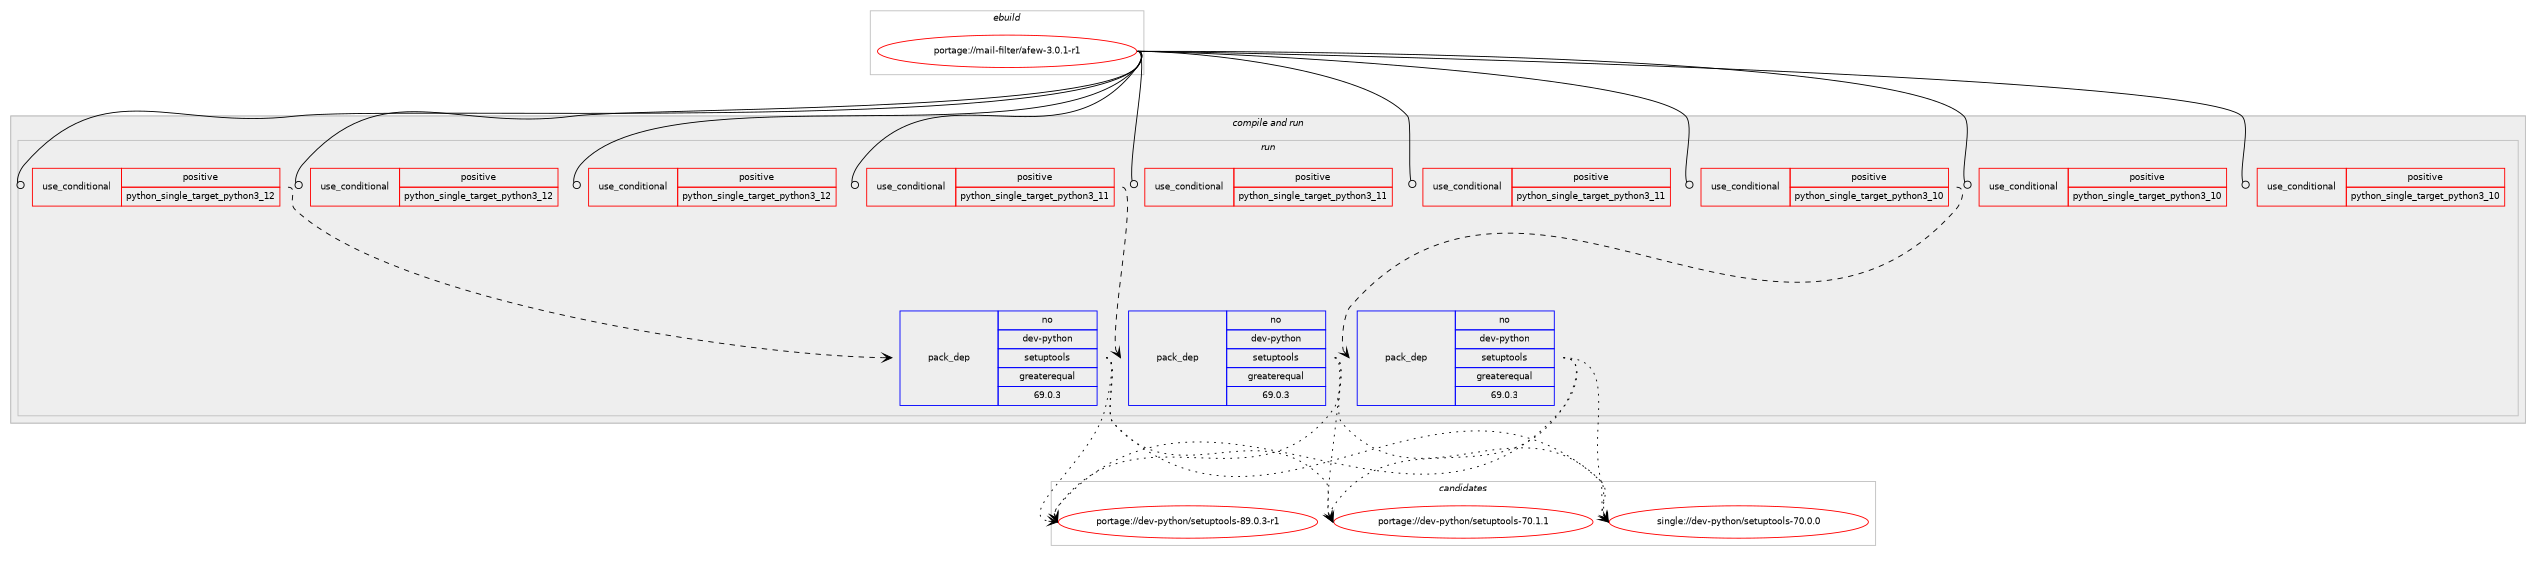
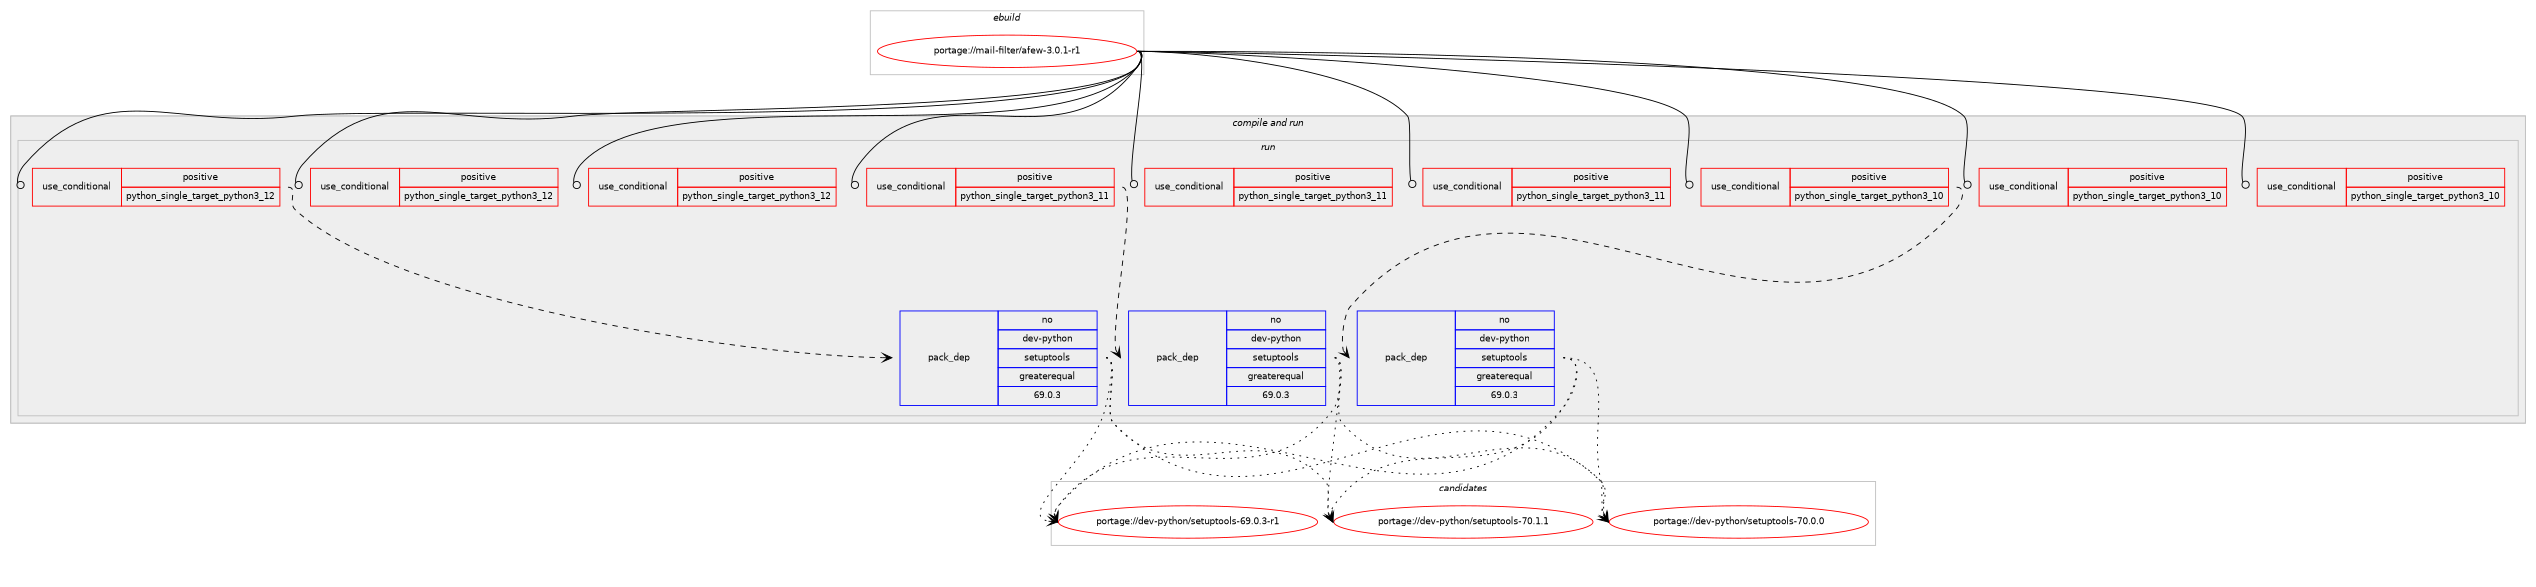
(1188, 522) -> (1188, 522)
(1739, 522) -> (1739, 522)
